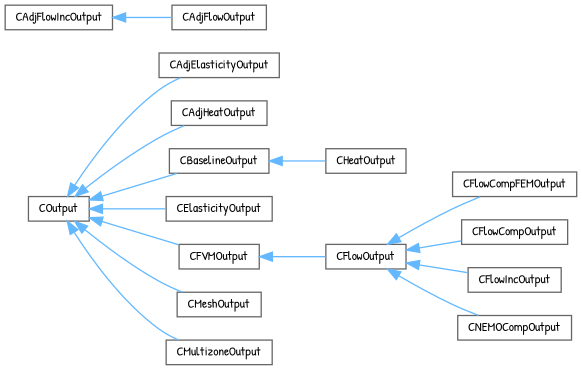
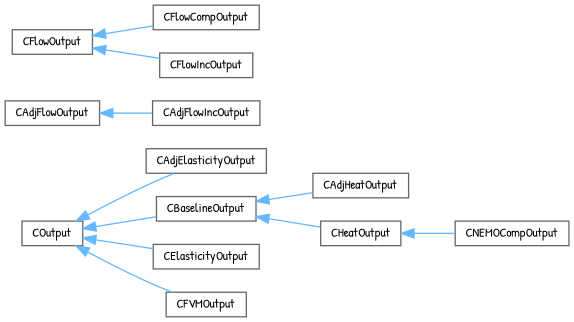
(149, 17) -> (133, 113)
(133, 154) -> (291, 196)
(515, 184) -> none
(299, 257) -> none
(438, 297) -> (434, 233)
(219, 305) -> none
(219, 352) -> none
